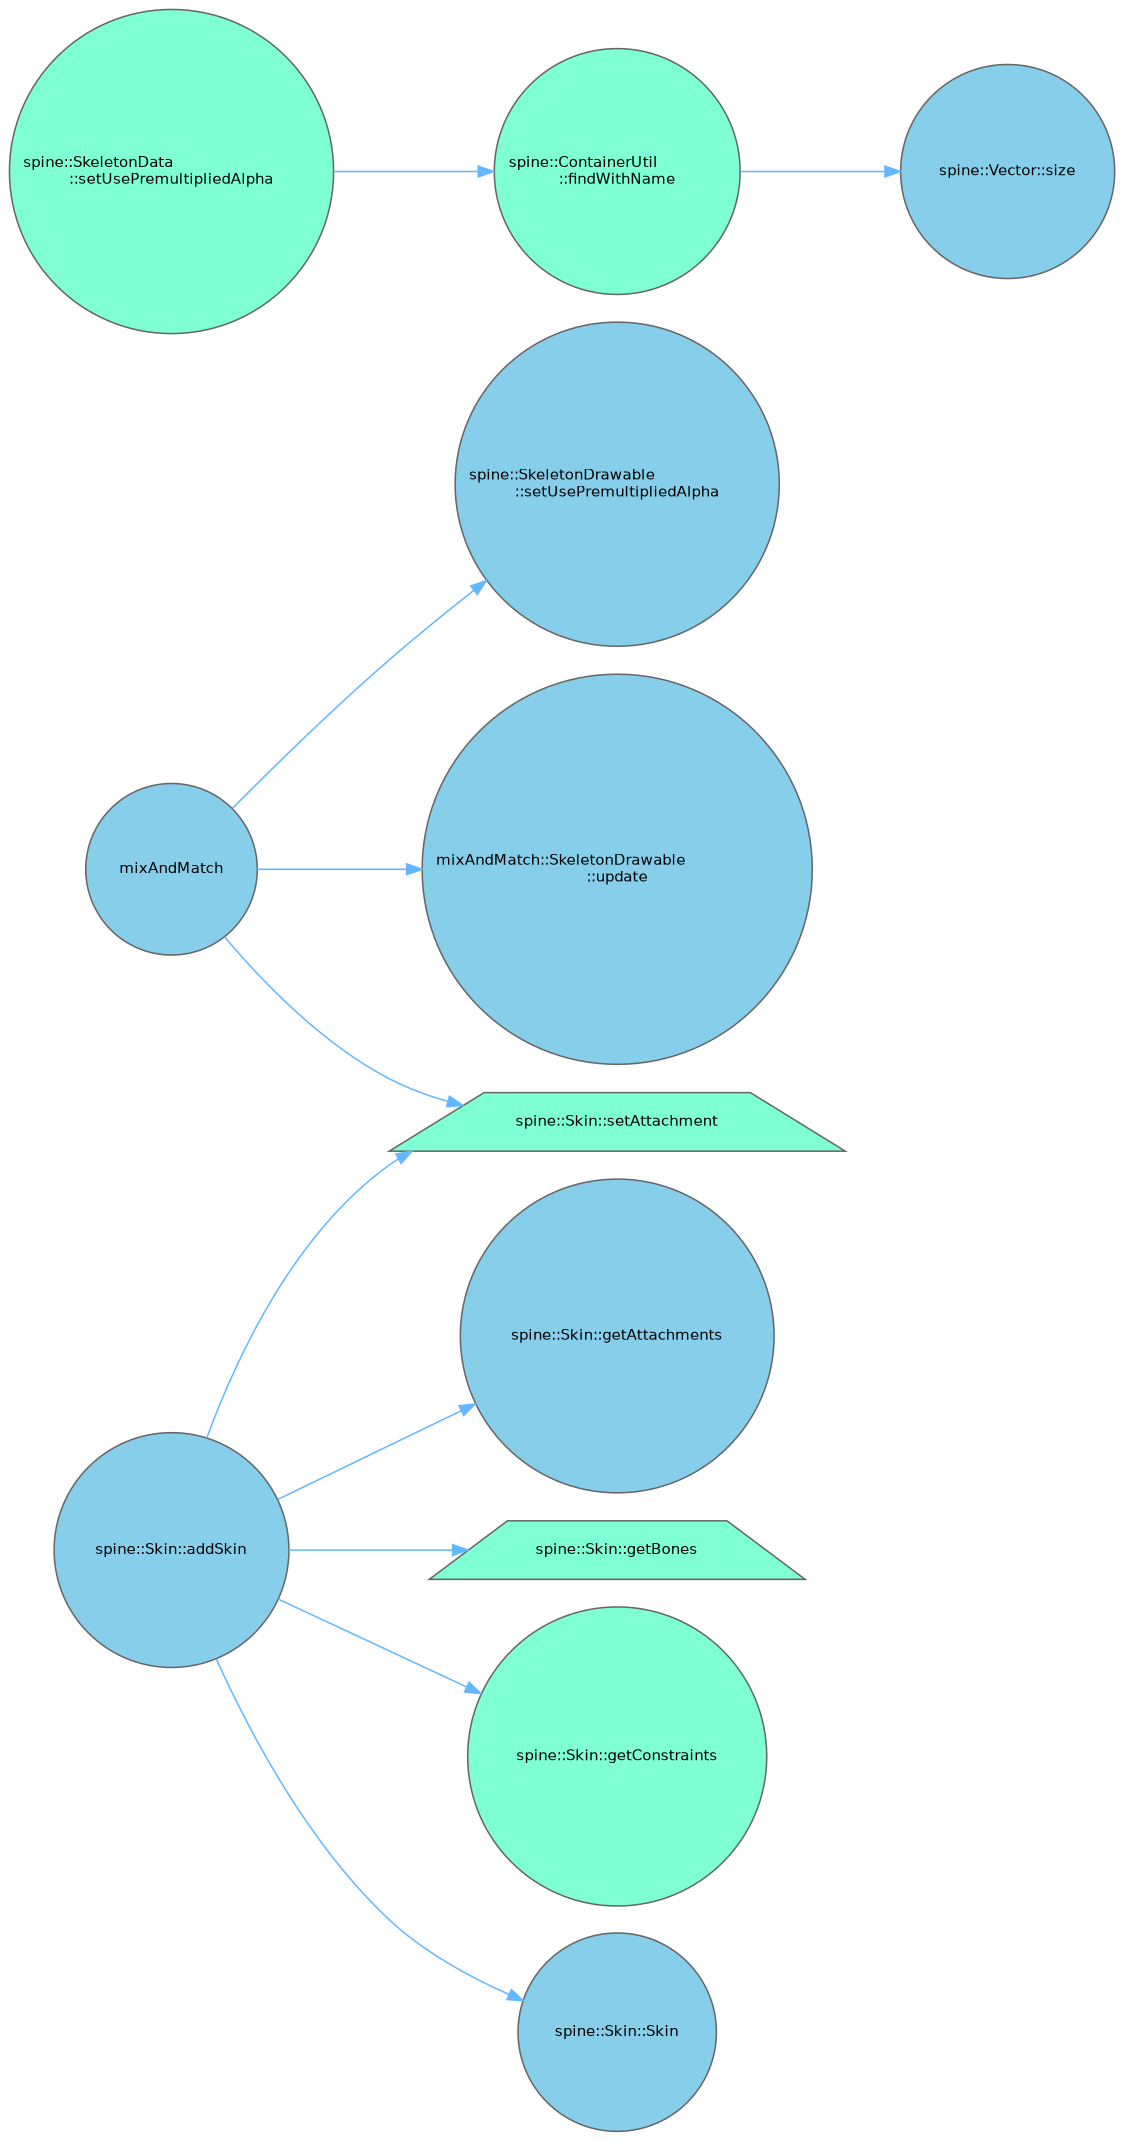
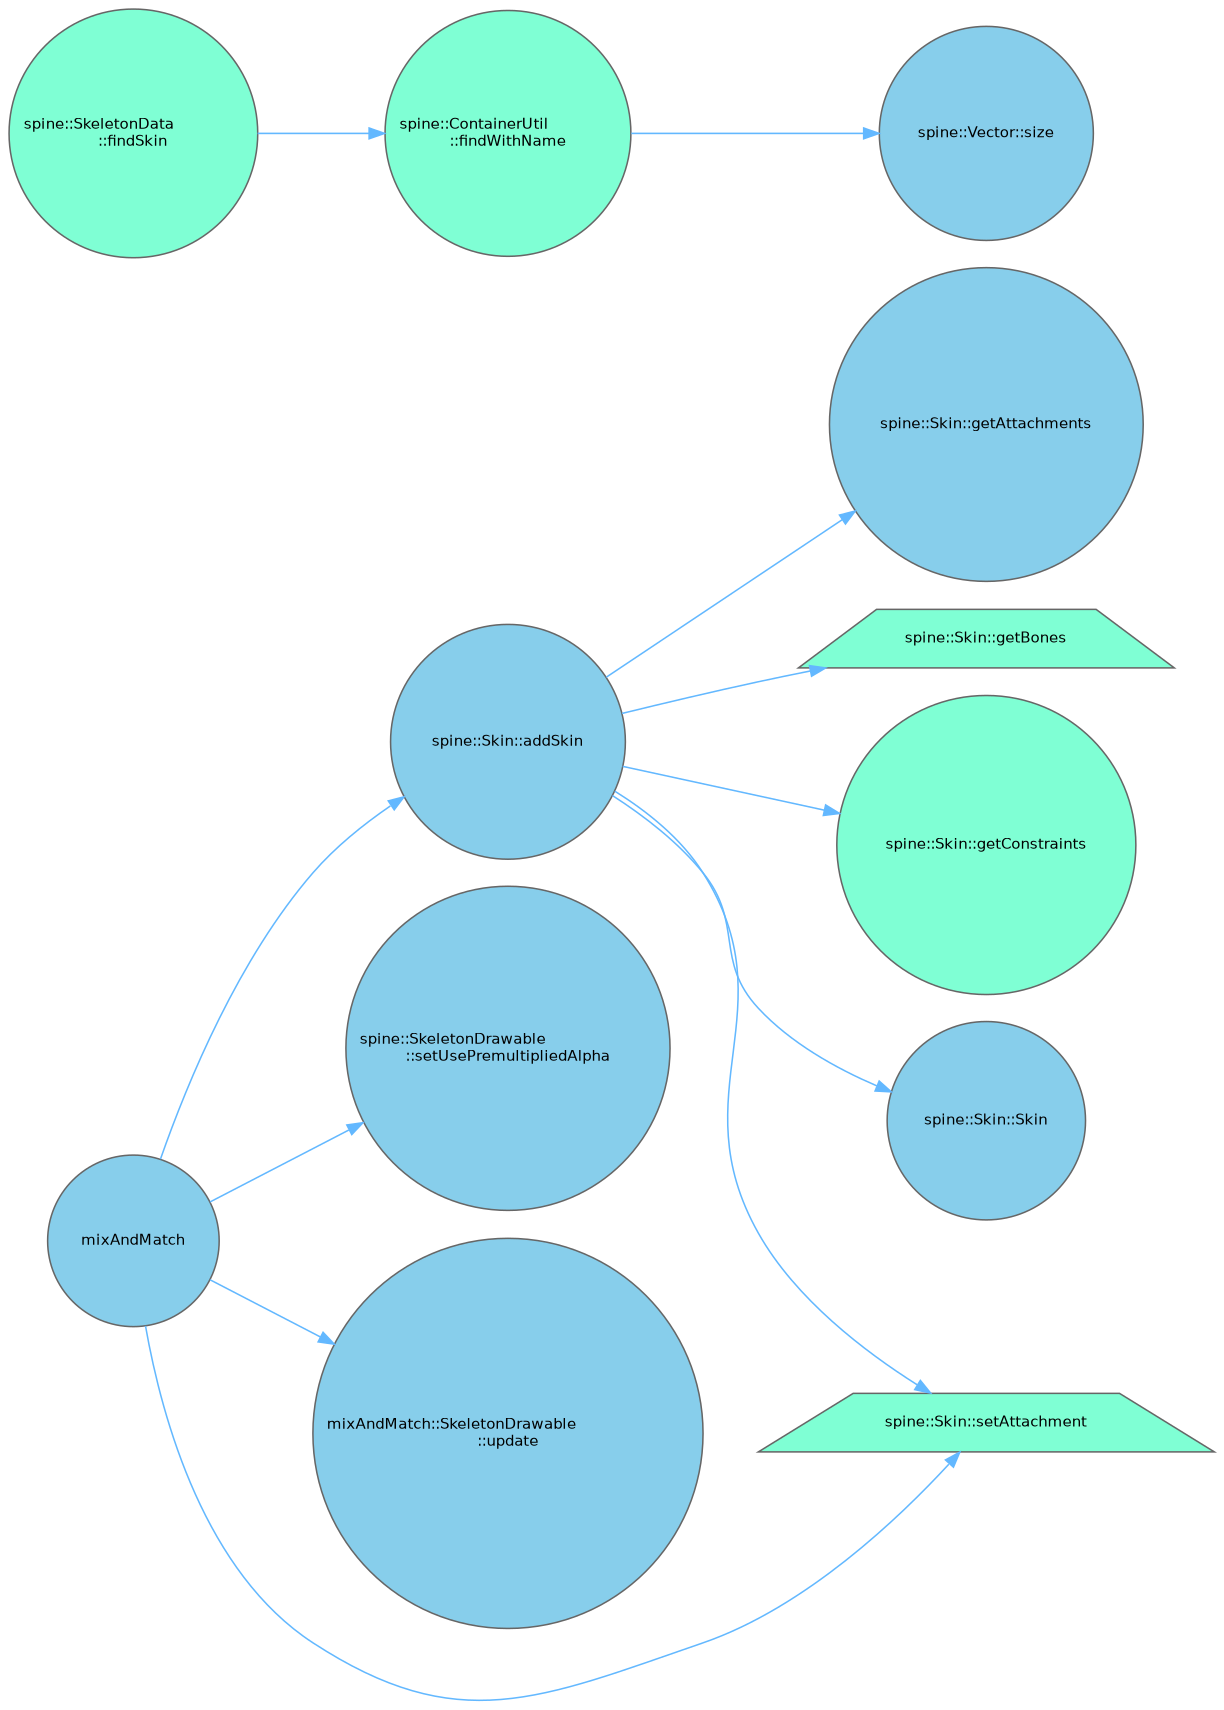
(172, 172) -> (133, 133)
none -> (249, 964)
